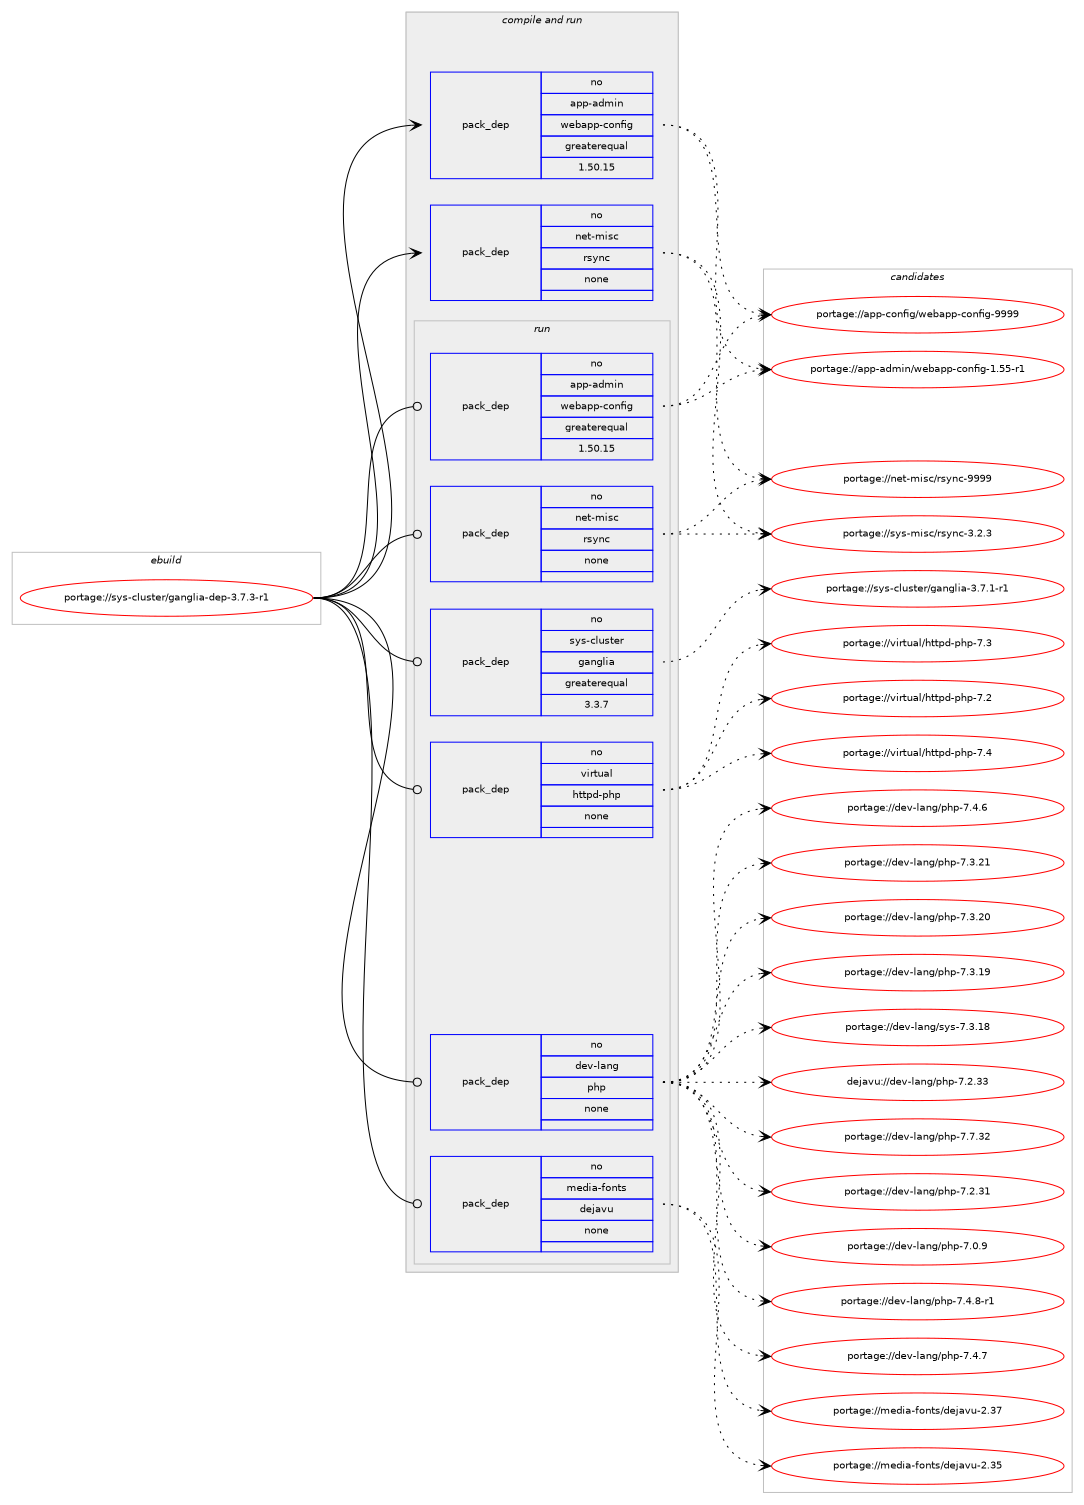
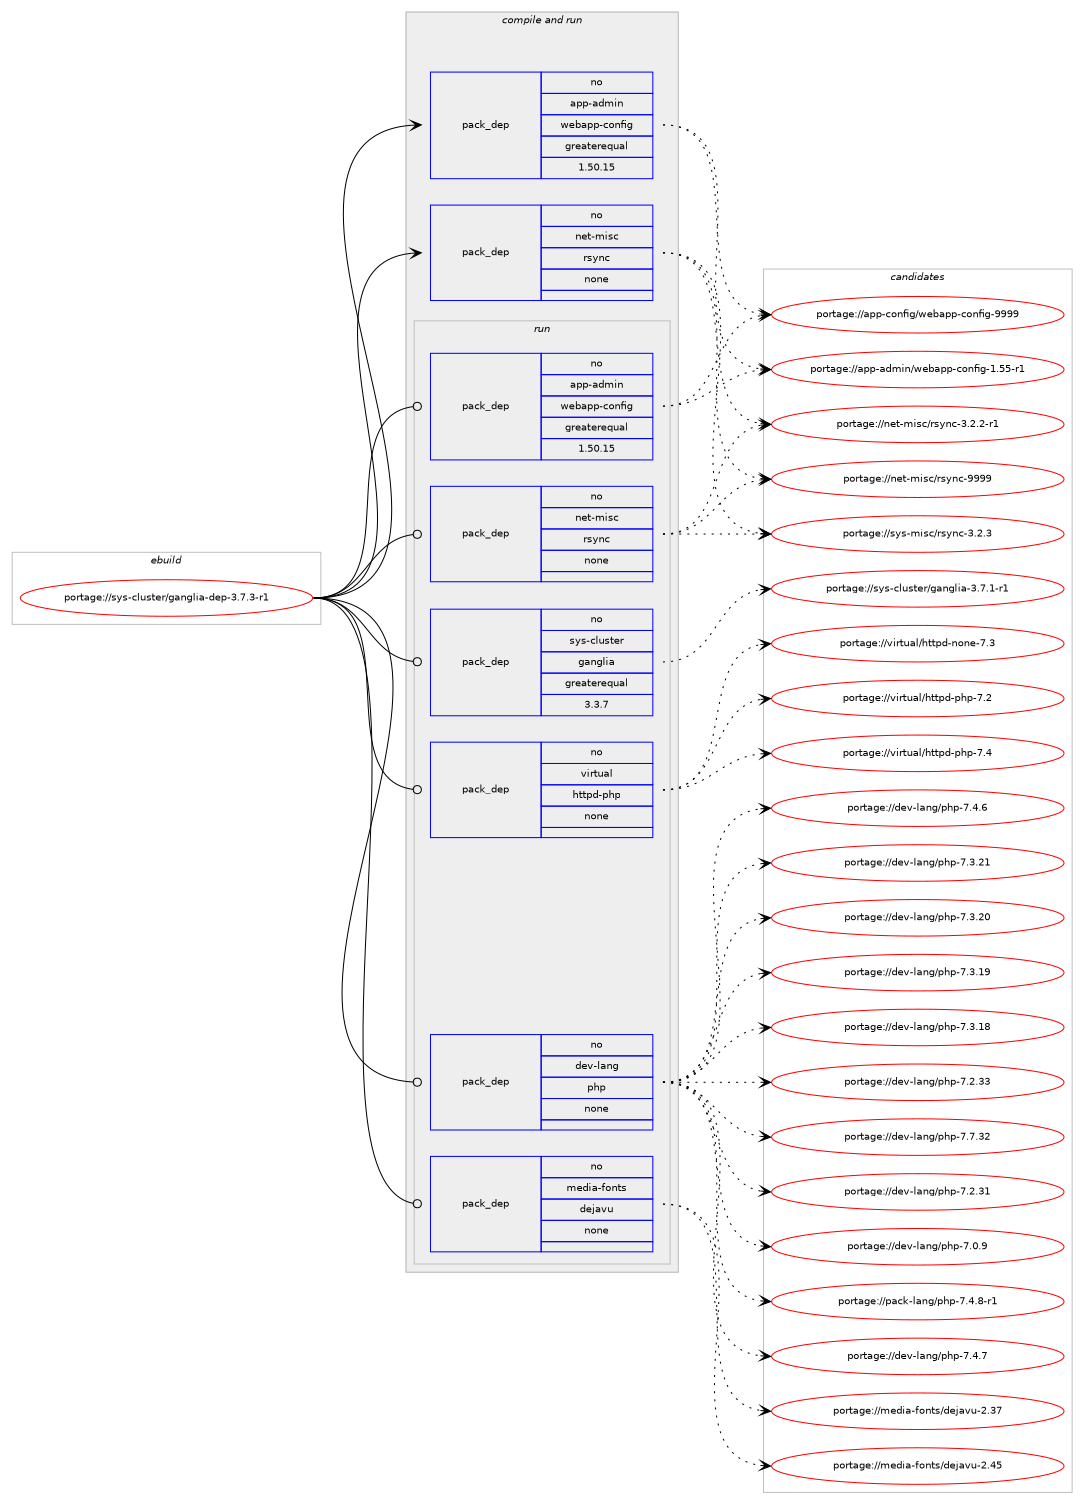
none -> (918, 424)
(918, 644) -> (918, 644)
(918, 1027) -> (918, 1027)
(918, 1082) -> (918, 1082)
(918, 1302) -> (918, 1302)
(918, 1466) -> (918, 1466)
